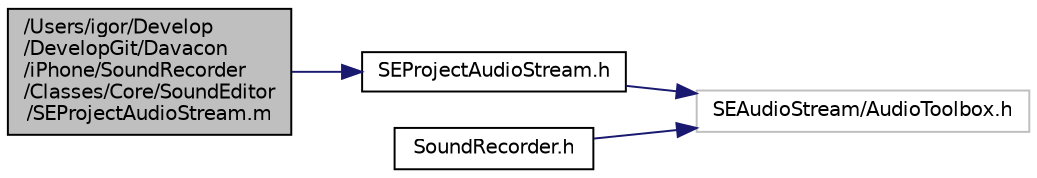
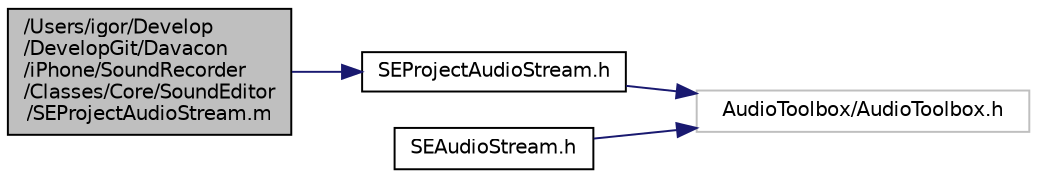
(863, 111) -> (863, 111)
(494, 149) -> (494, 149)
